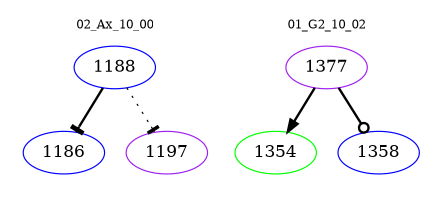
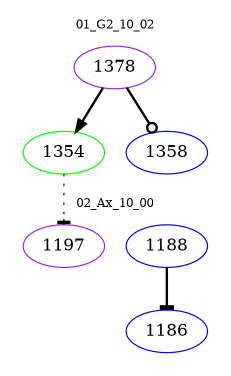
(327, 67) -> (115, 67)
(139, 107) -> (64, 201)
